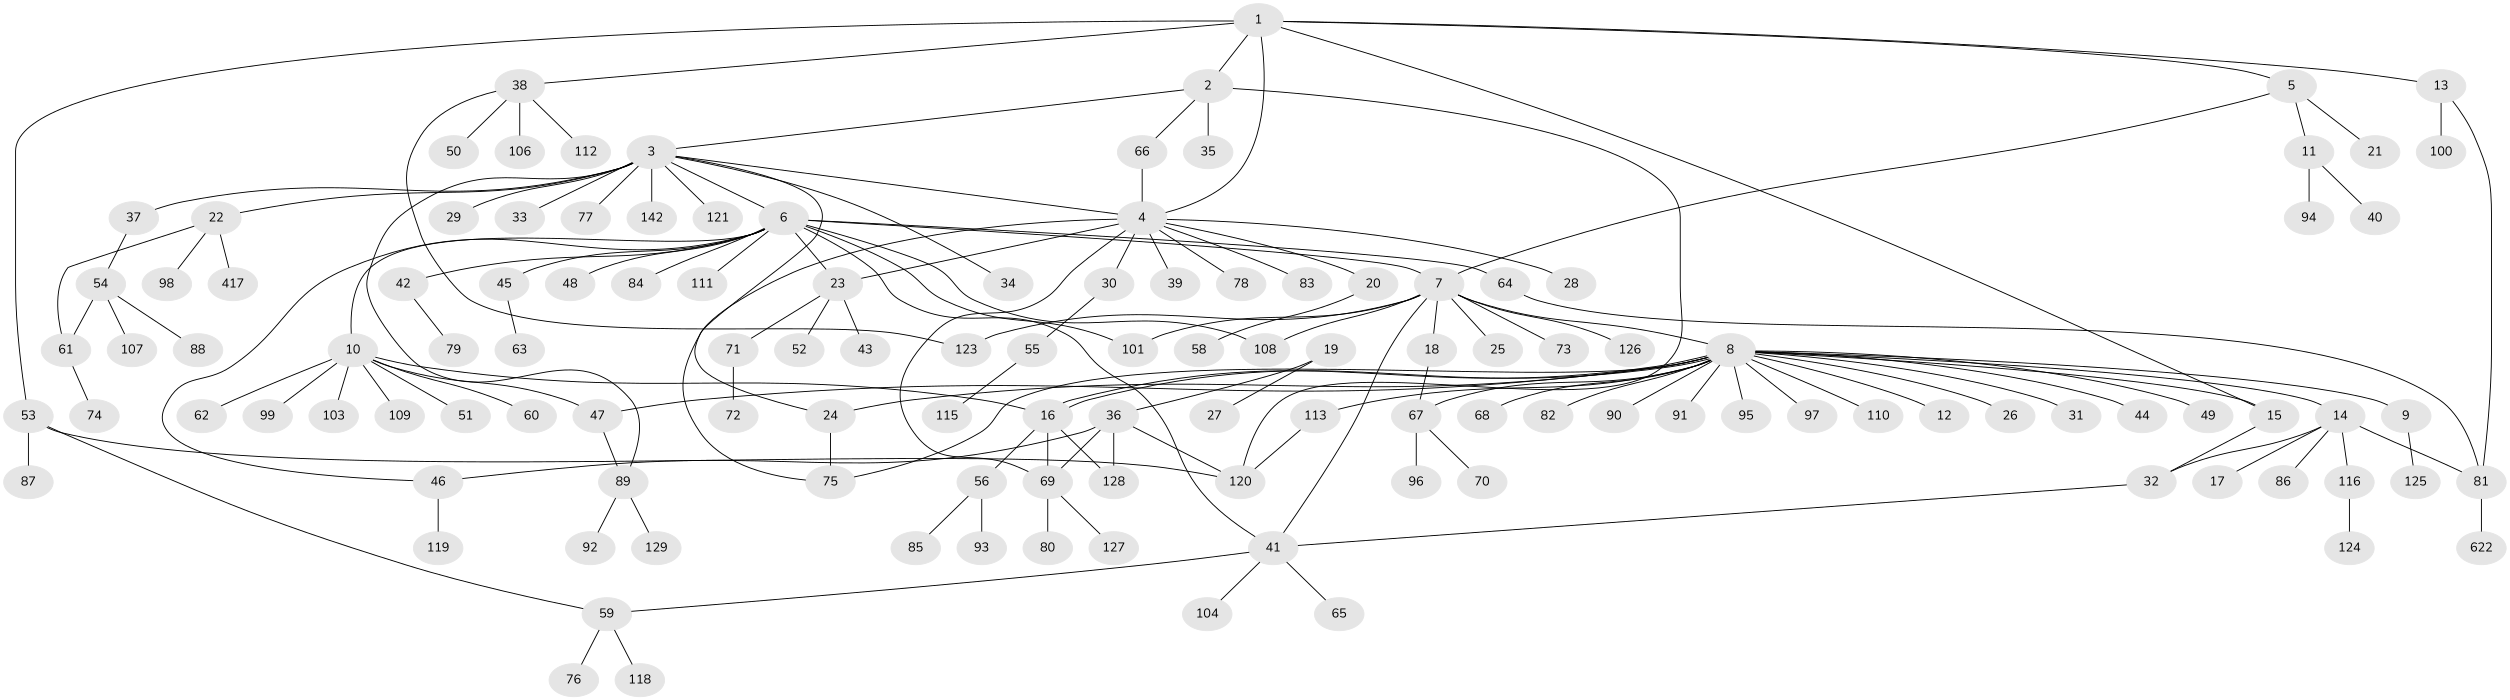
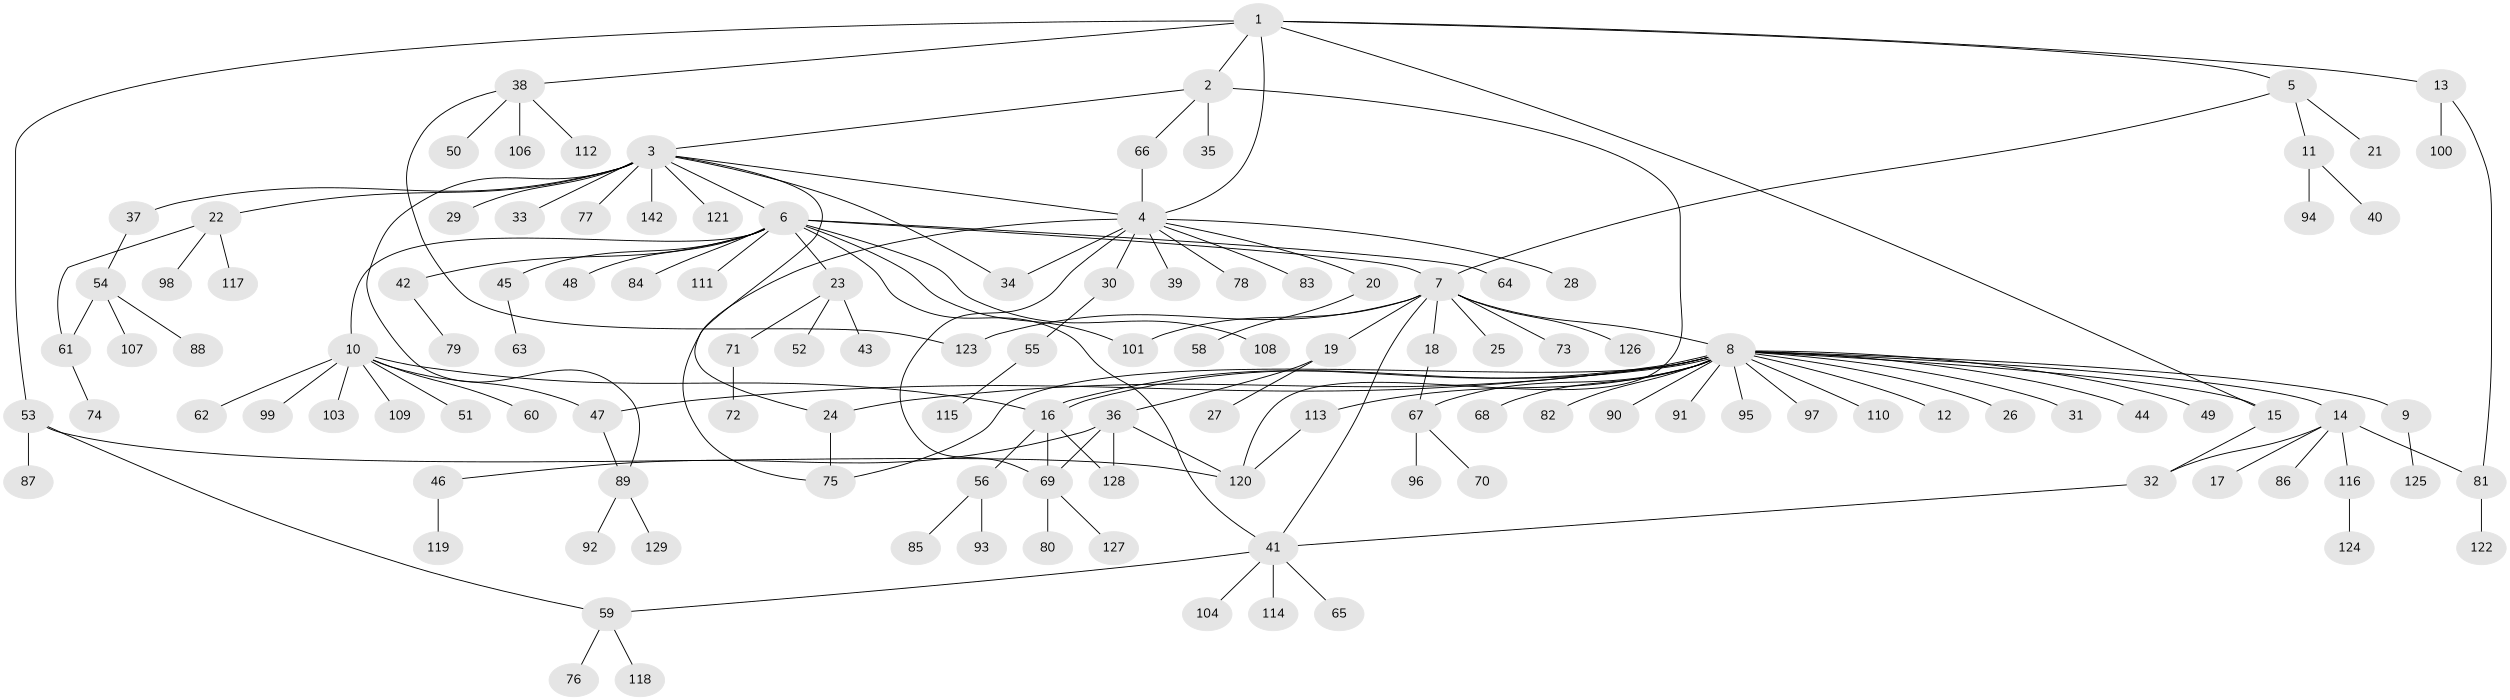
(990, 251) -> (1075, 251)
(233, 284) -> (233, 284)
(309, 292) -> none
(1342, 320) -> (1385, 317)
(2024, 329) -> none
(2481, 548) -> (2481, 548)
none -> (1273, 614)
